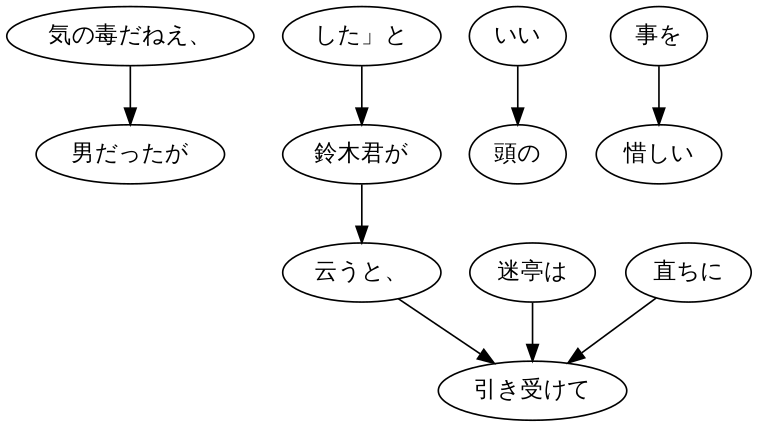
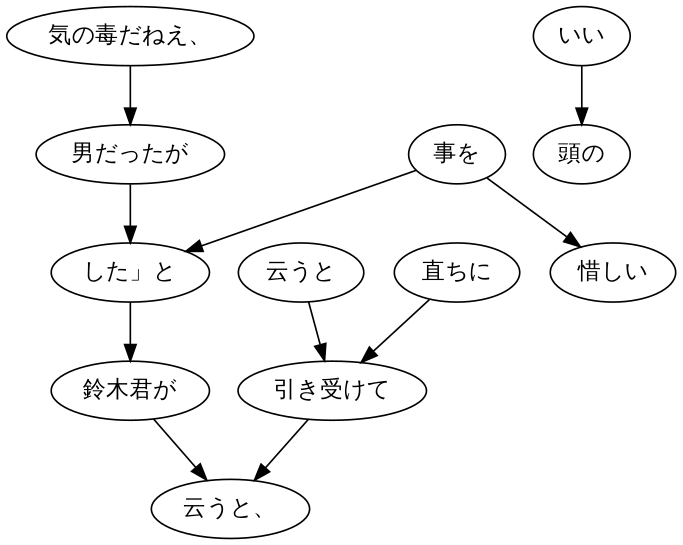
none -> (130, 205)
none -> (309, 208)
(533, 273) -> (301, 273)
(439, 326) -> (287, 444)
